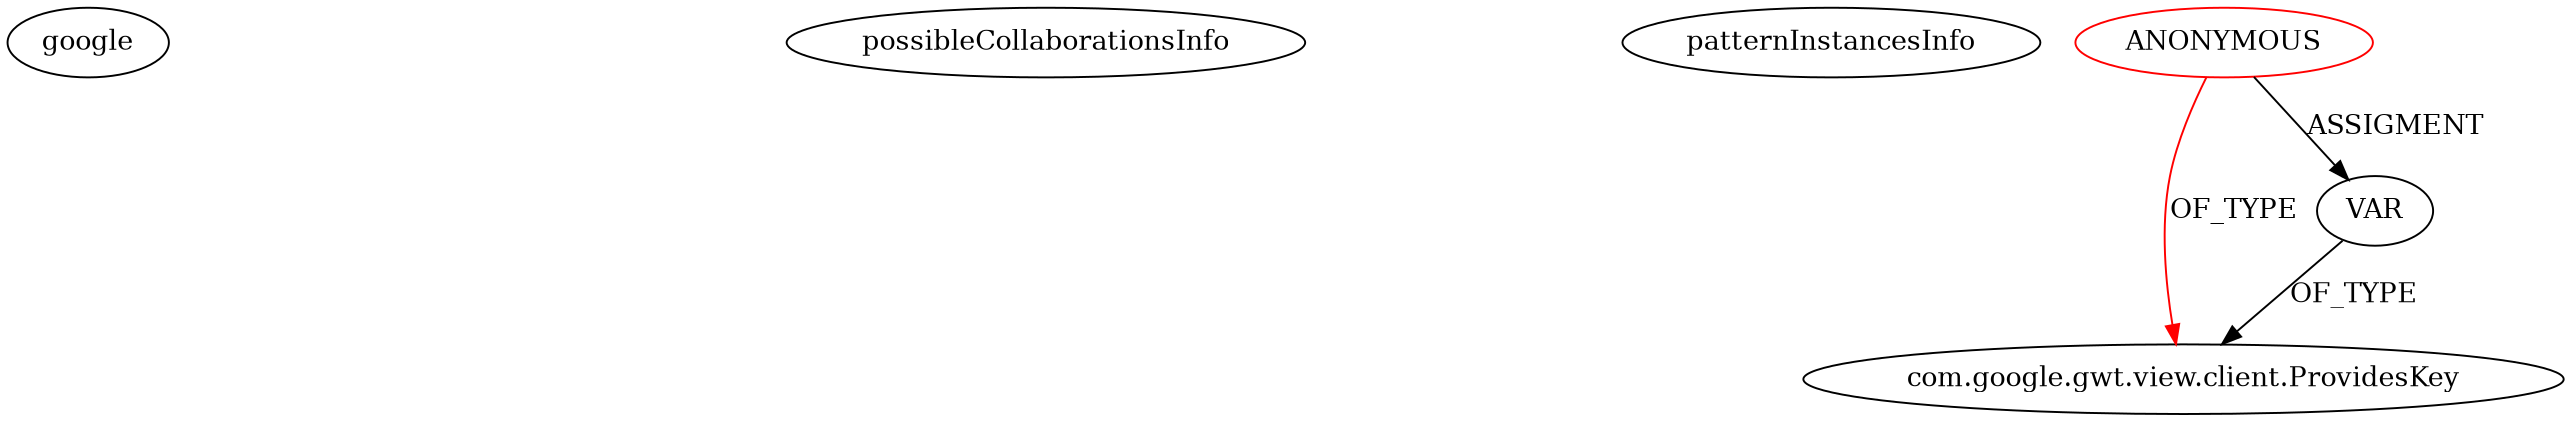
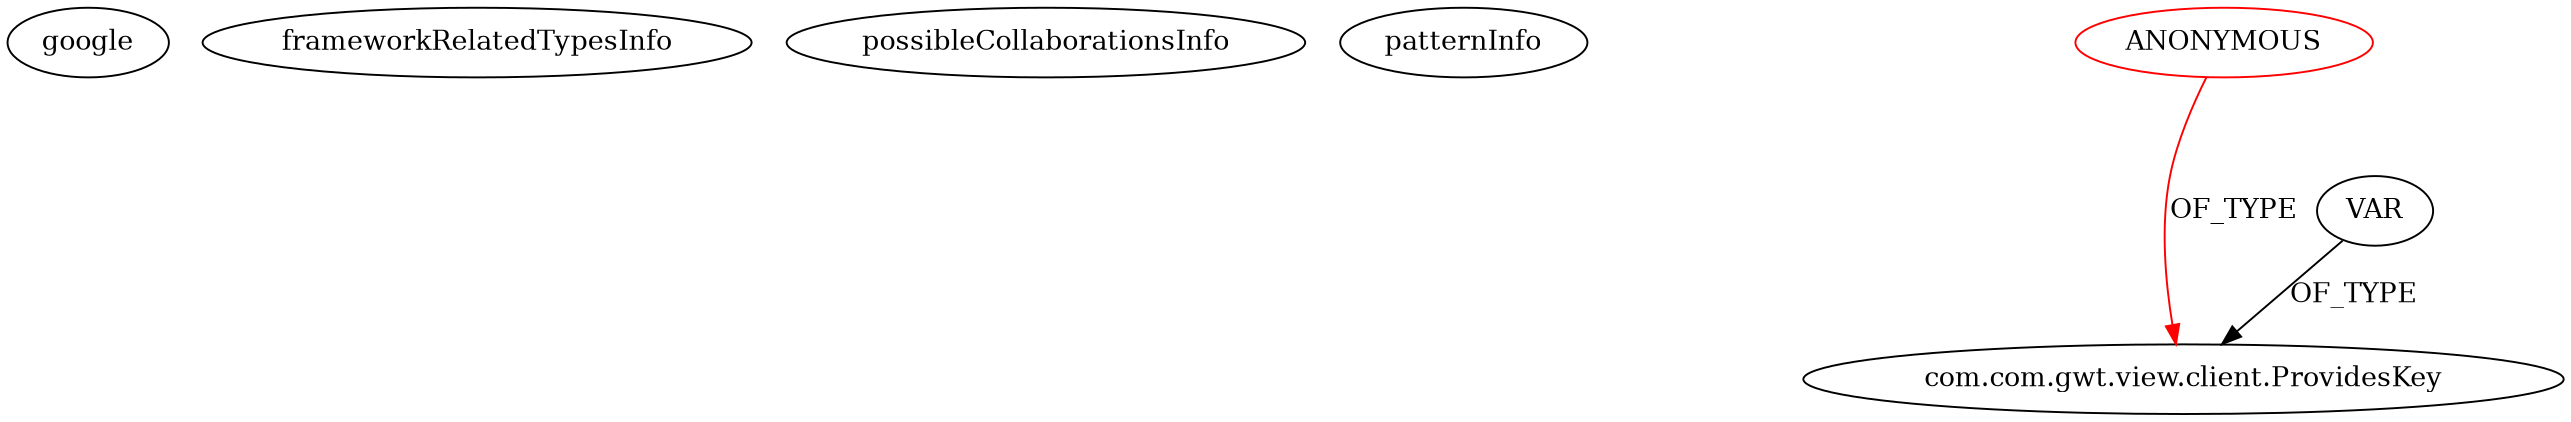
none -> (477, 43)
none -> (1464, 43)
(1831, 43) -> none
(2294, 121) -> none
(2184, 379) -> (2184, 379)
